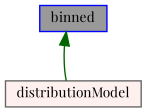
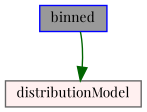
(64, 63) -> (82, 49)
